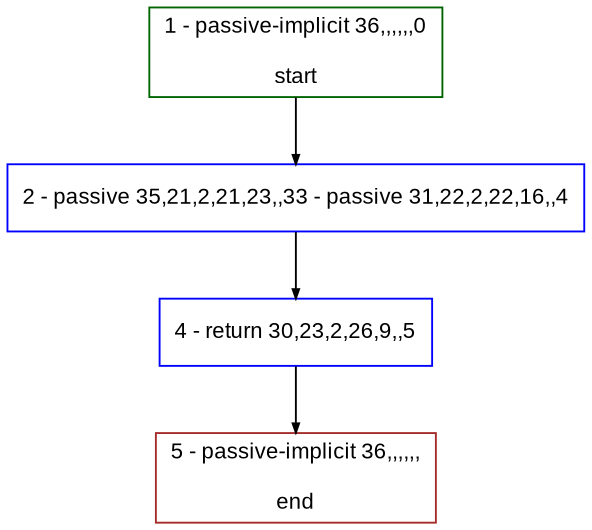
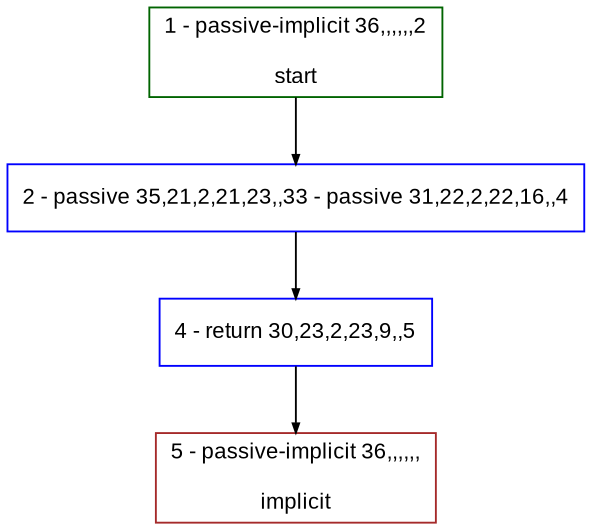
(296, 52) -> (296, 52)
(296, 332) -> (296, 332)
(296, 478) -> (296, 478)
